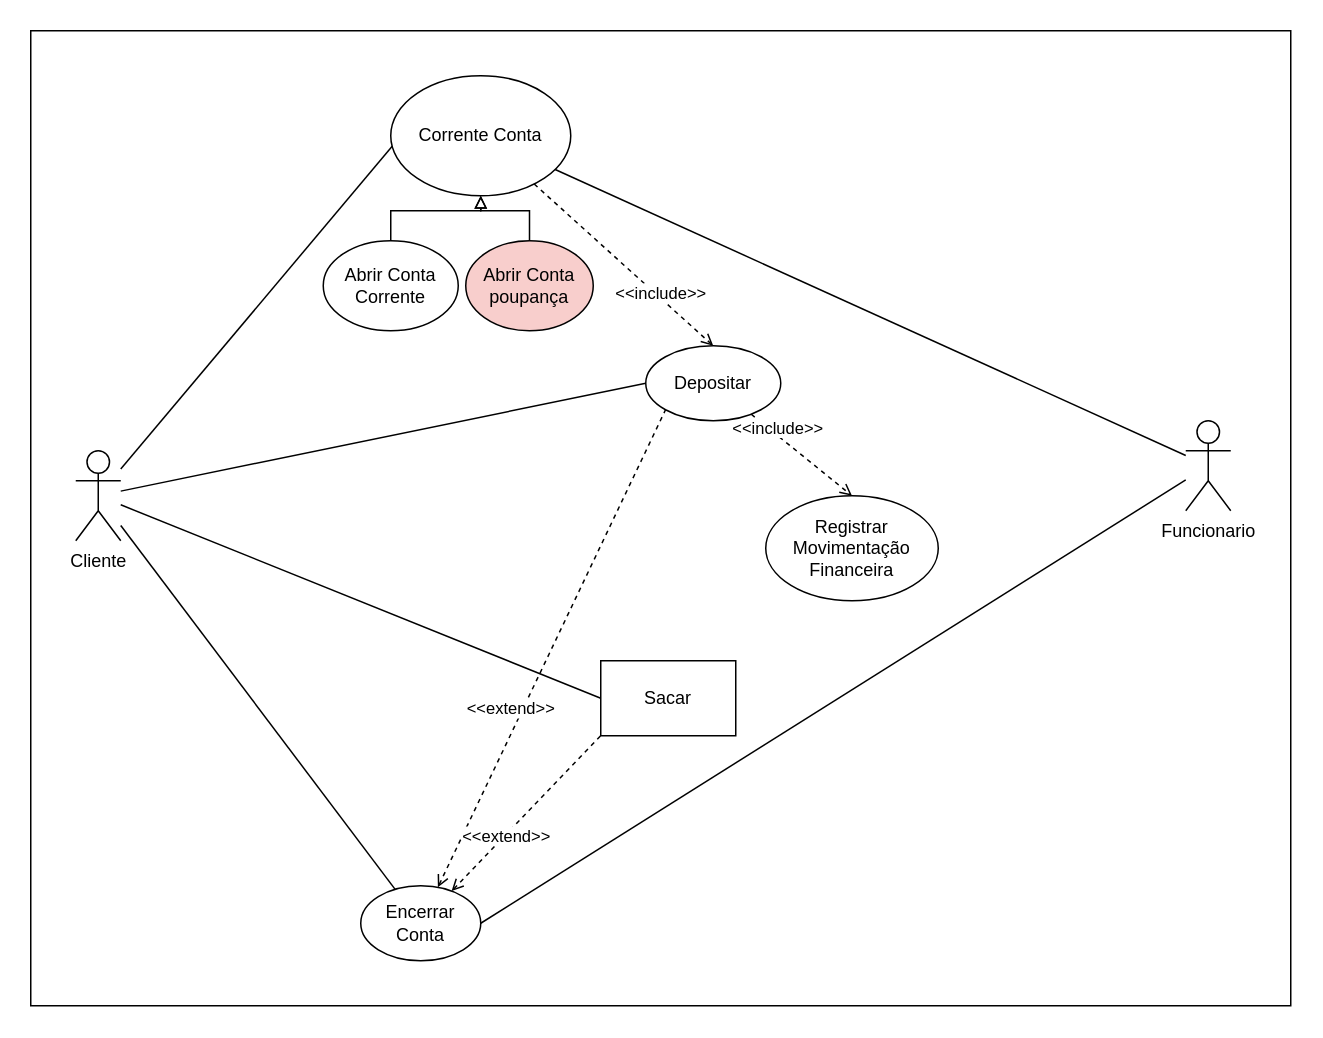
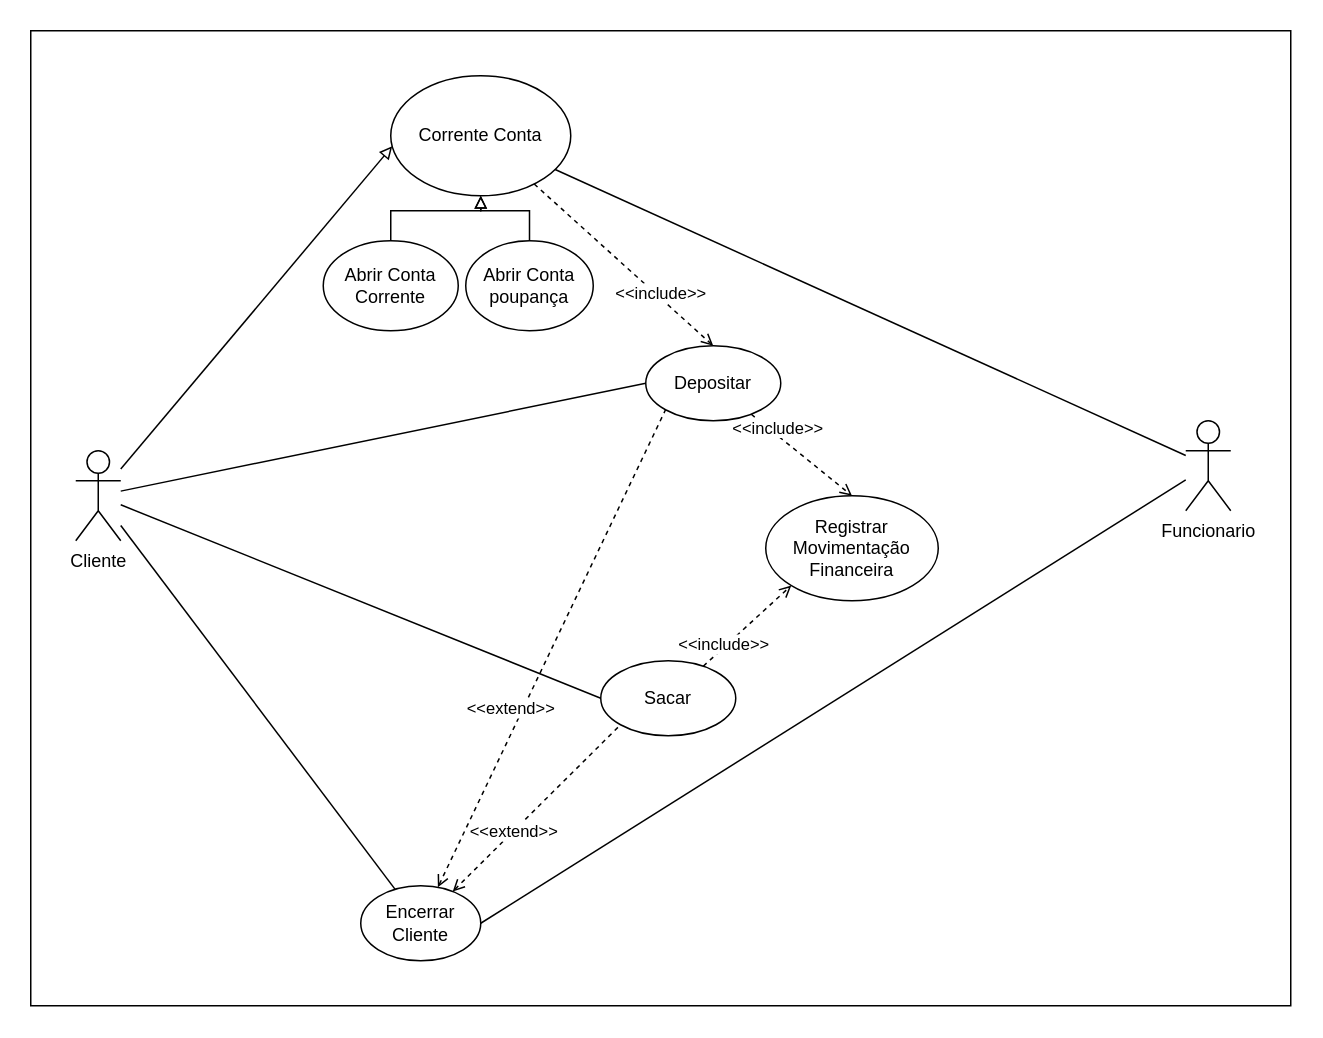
(387, 152) -> (384, 156)
(530, 286) -> (530, 286)
none -> (746, 627)
(668, 698) -> (668, 698)
(421, 923) -> (421, 923)
